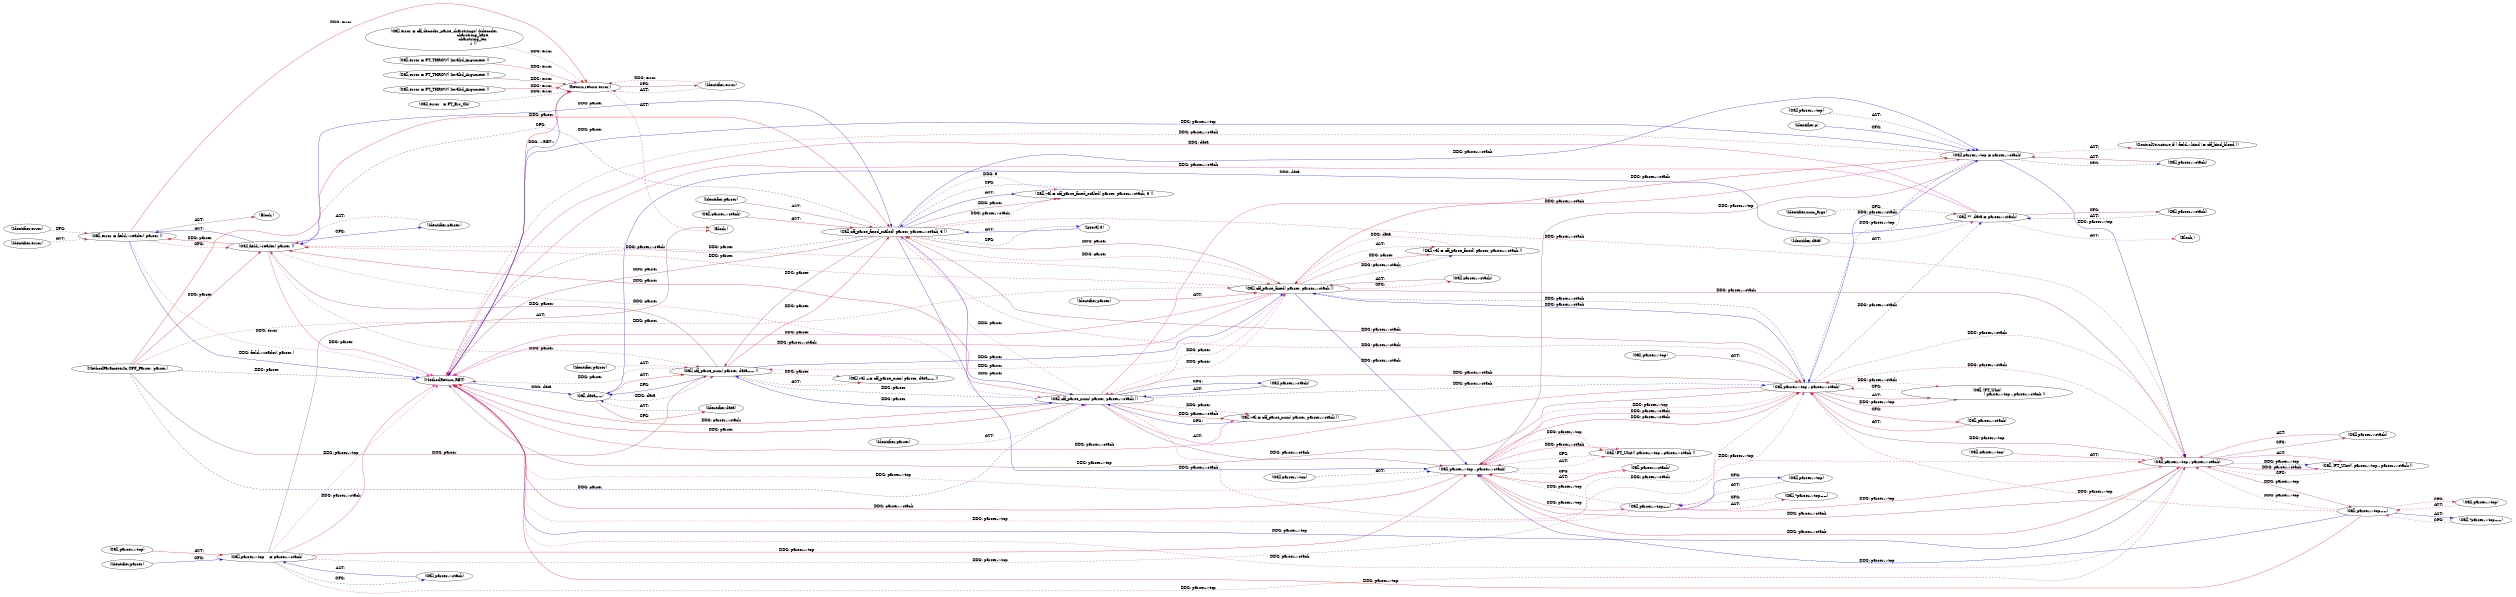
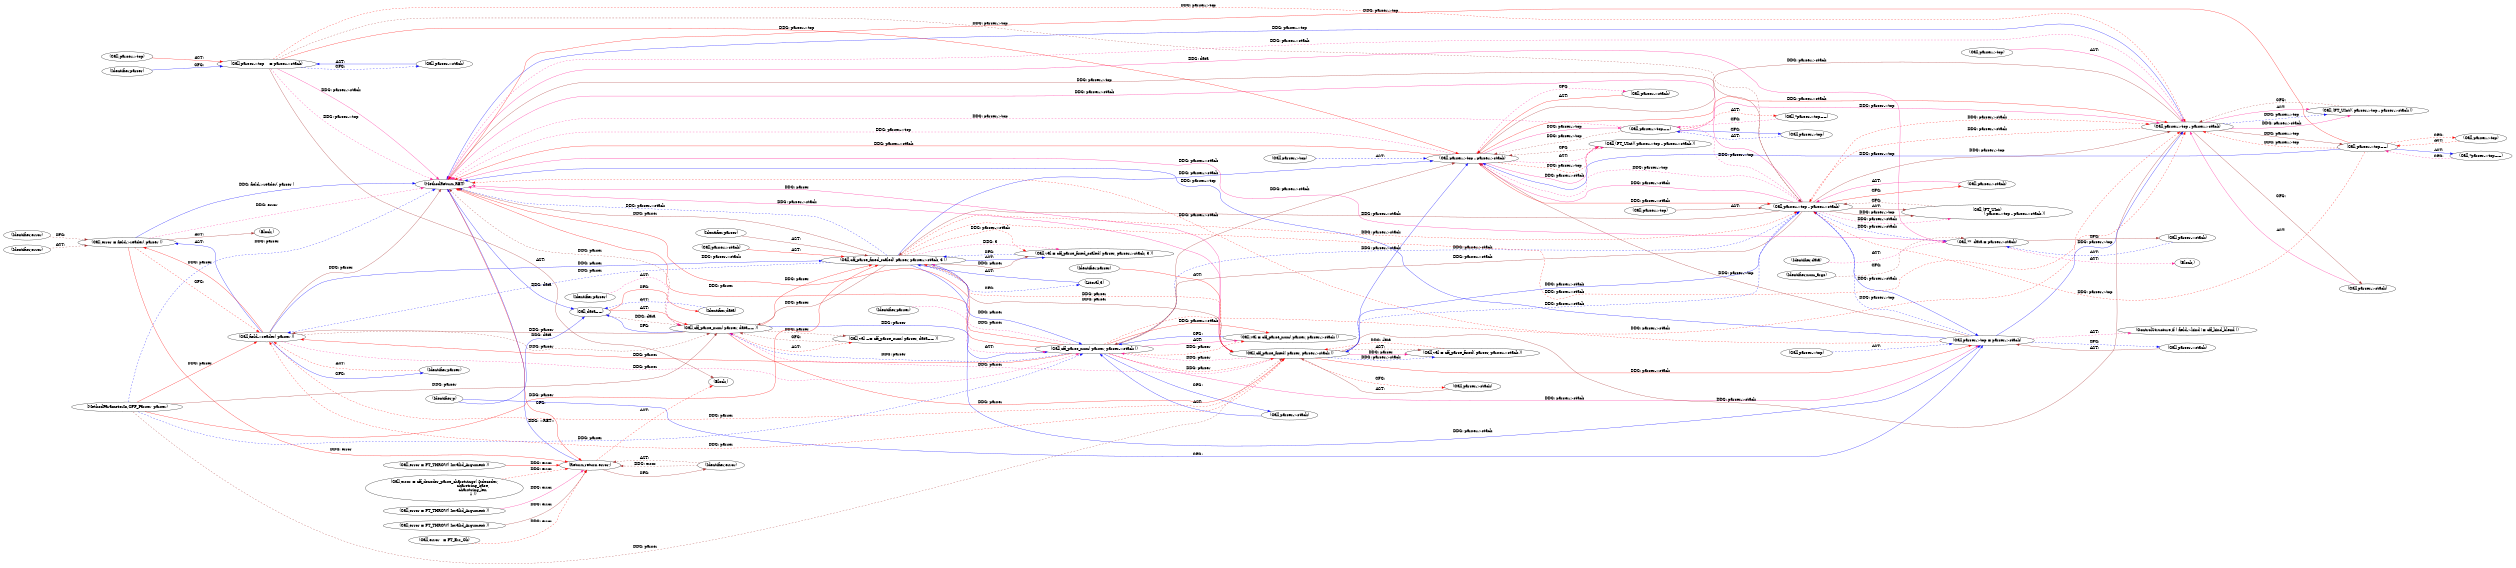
(1214, 174) -> (526, 370)
none -> (791, 340)
(324, 346) -> (358, 271)
(1012, 359) -> (1004, 404)
